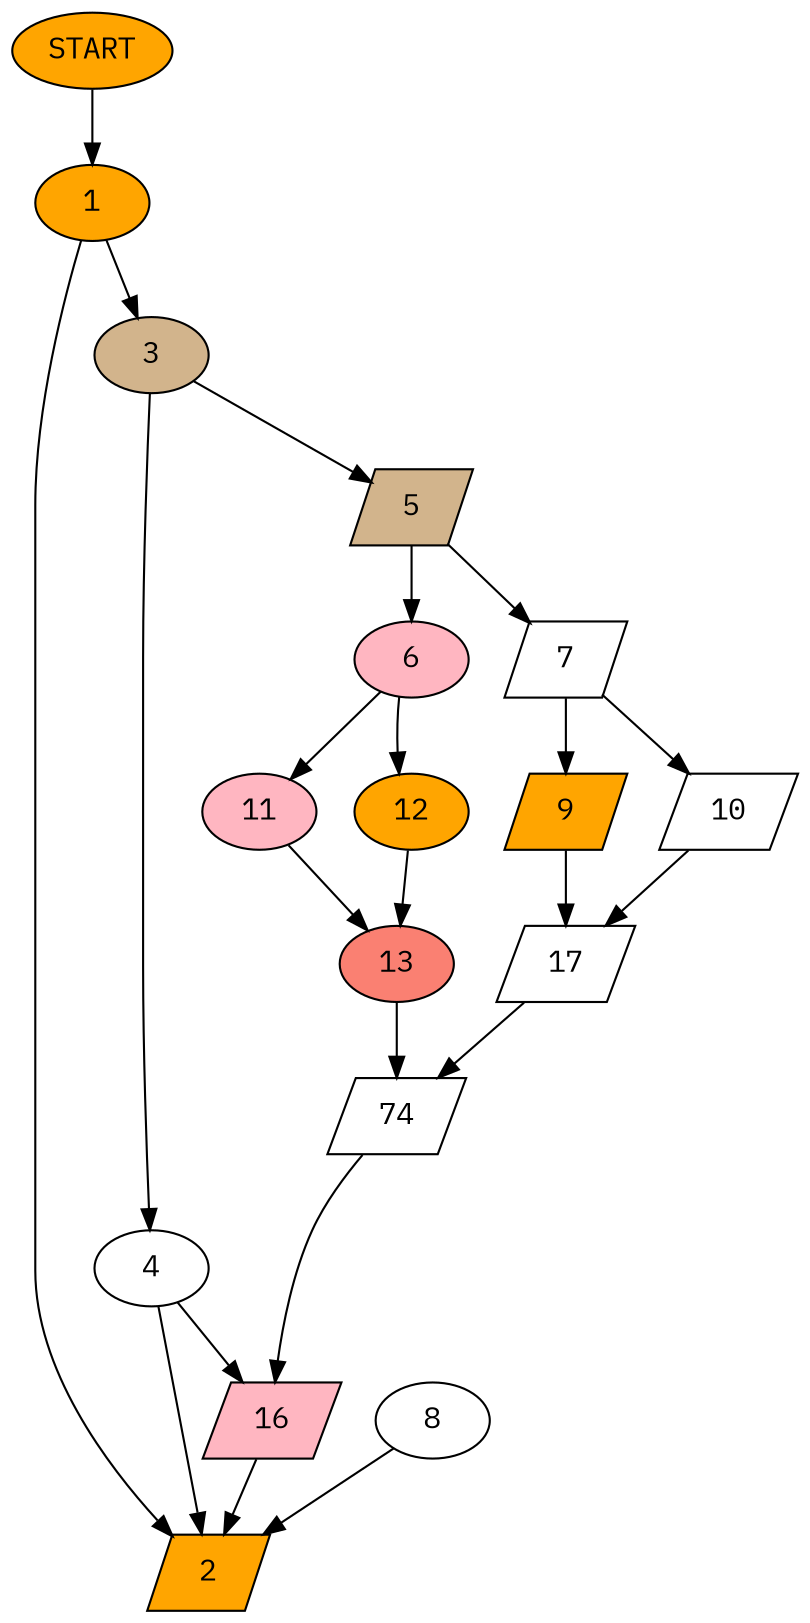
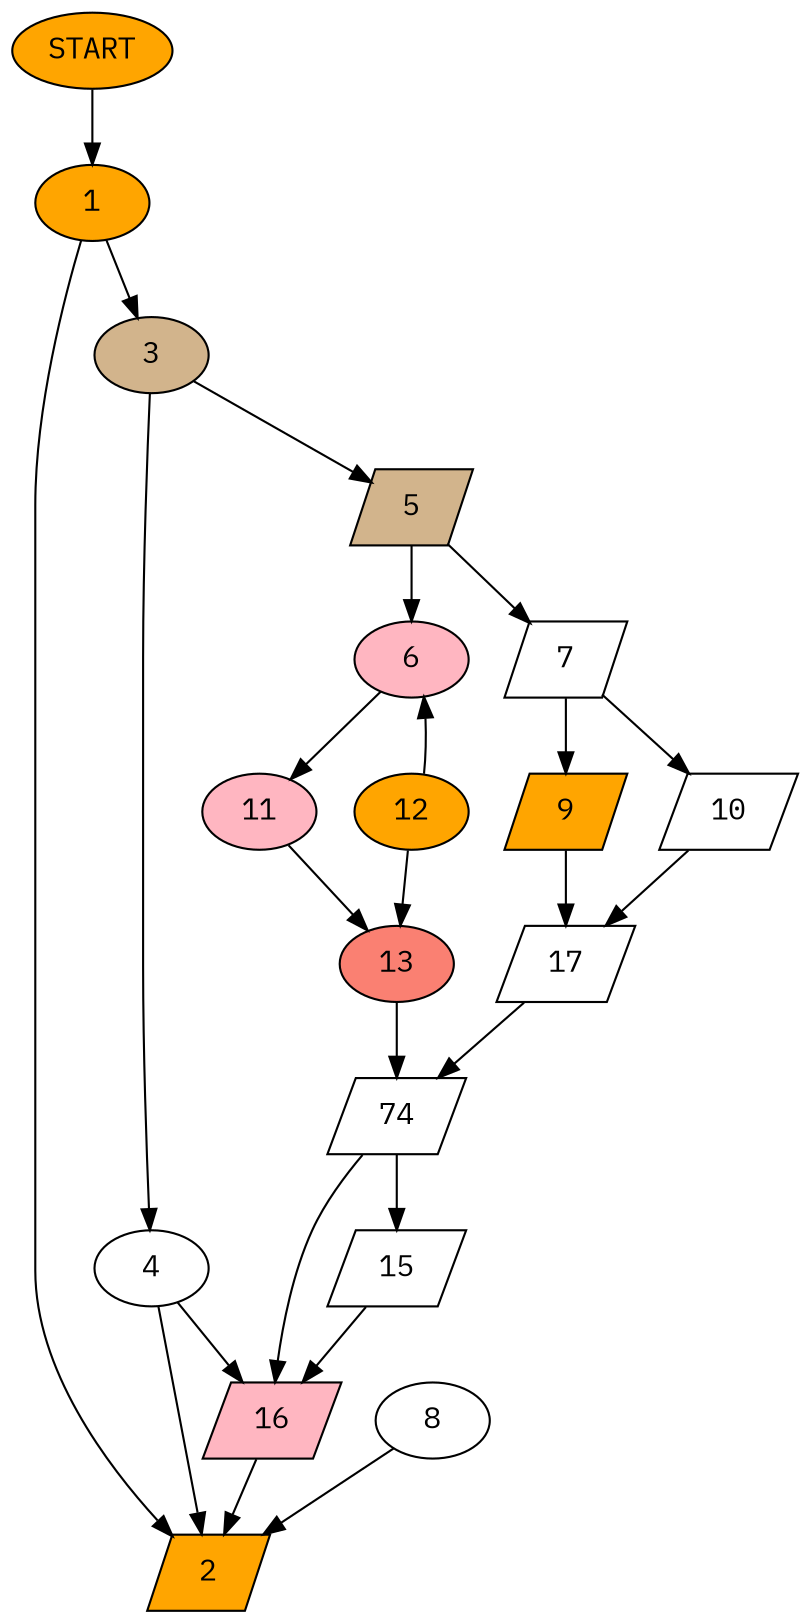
(397, 725) -> (426, 746)
none -> (397, 1268)
